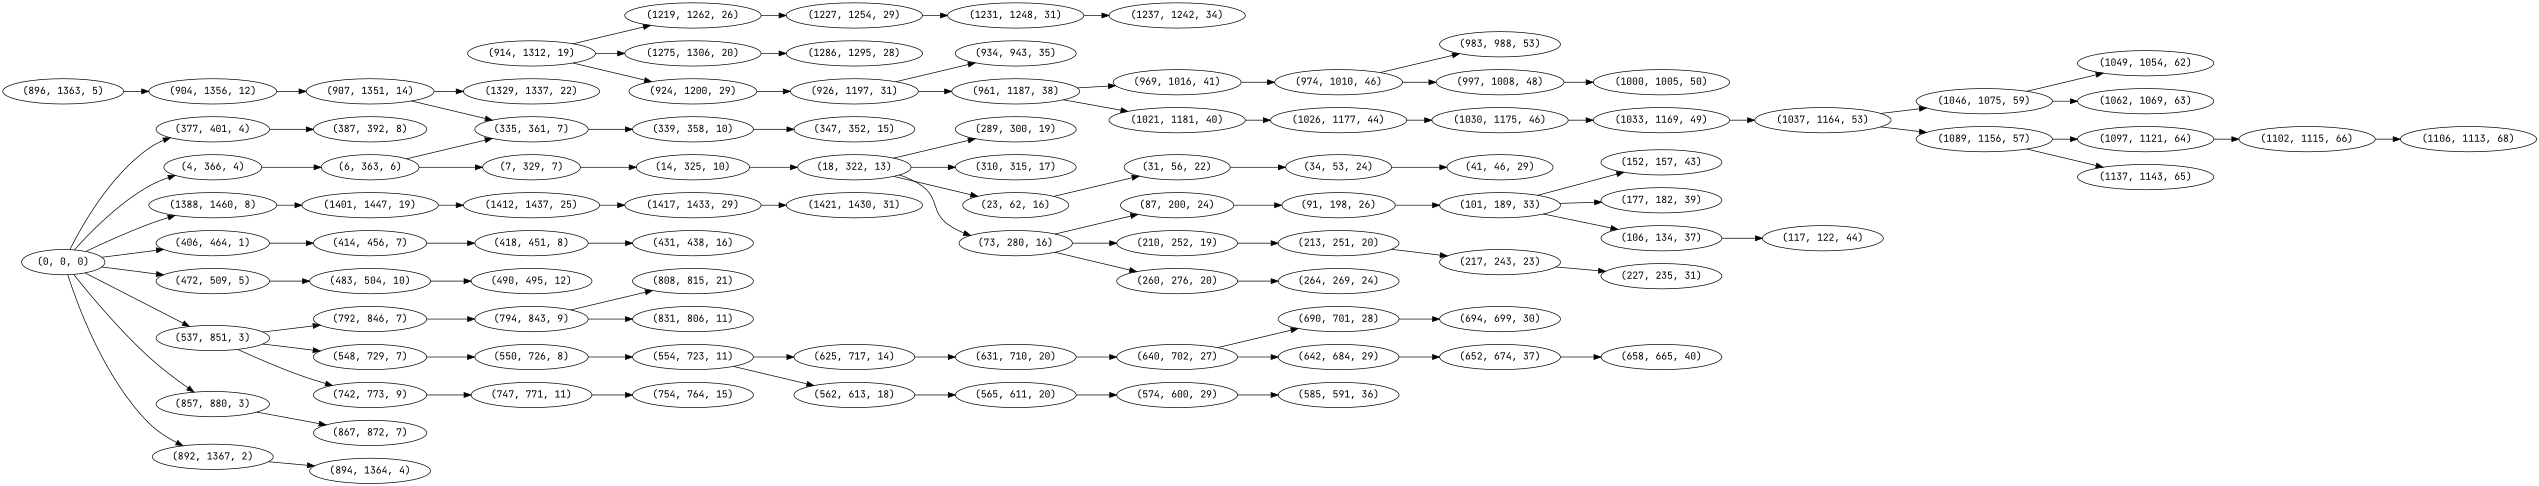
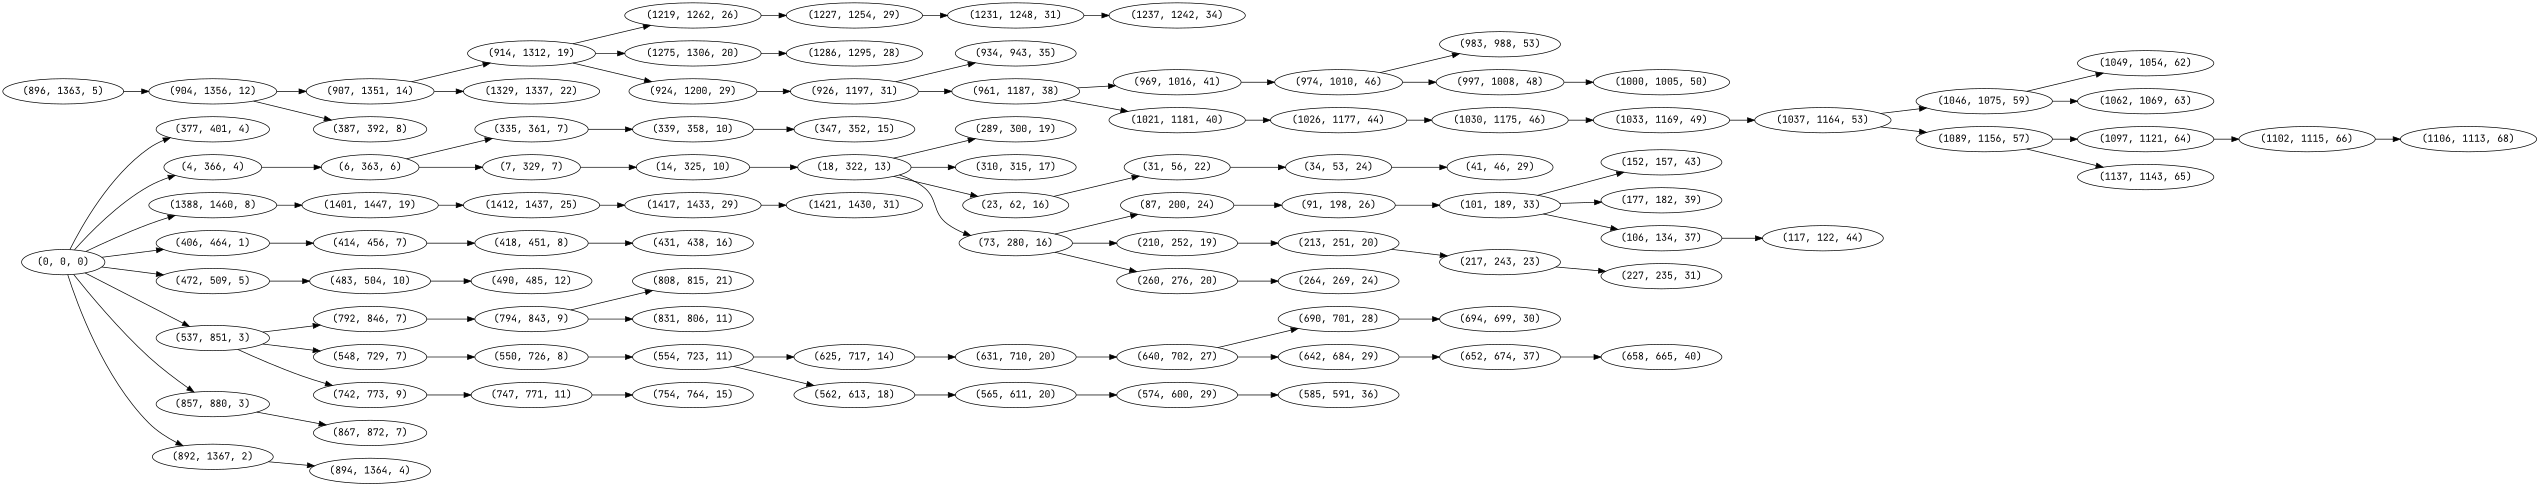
(448, 110) -> (447, 73)
(288, 129) -> (289, 110)
(532, 281) -> (532, 281)
